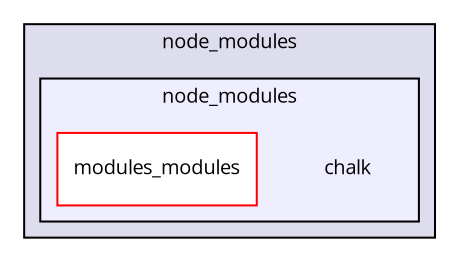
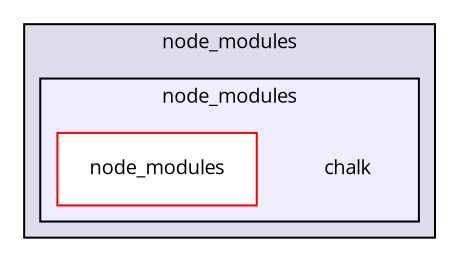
(157, 169) -> (157, 169)
